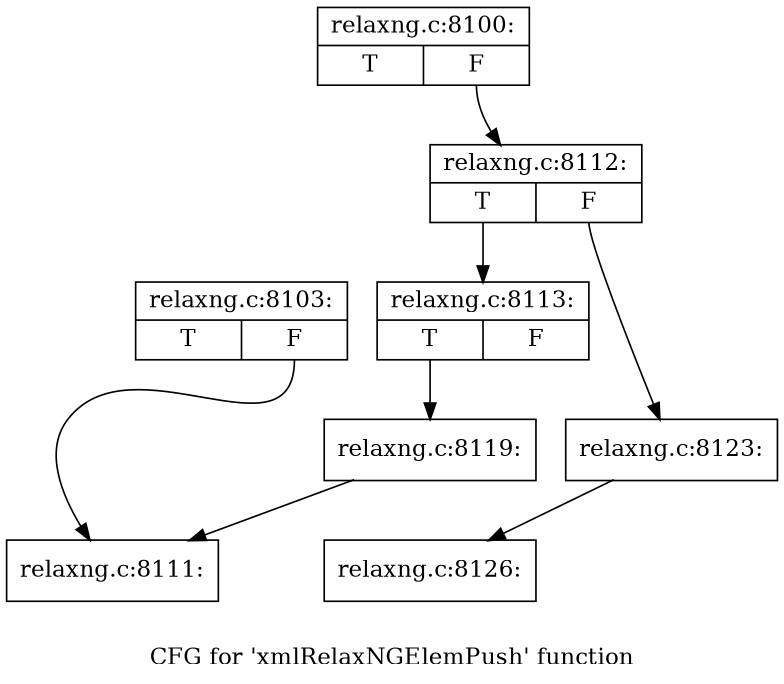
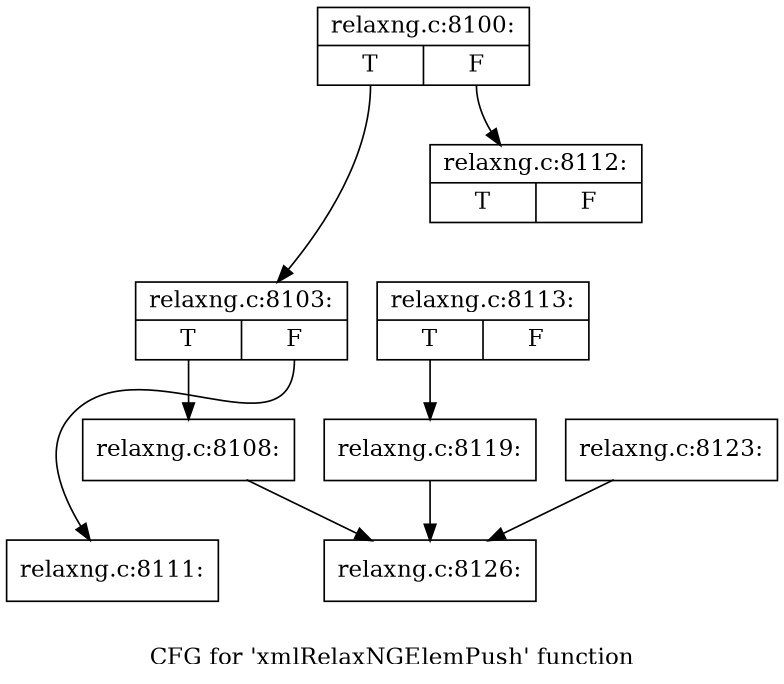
none -> (345, 184)
(483, 244) -> none
(618, 314) -> none
none -> (189, 450)
(279, 507) -> (430, 502)
